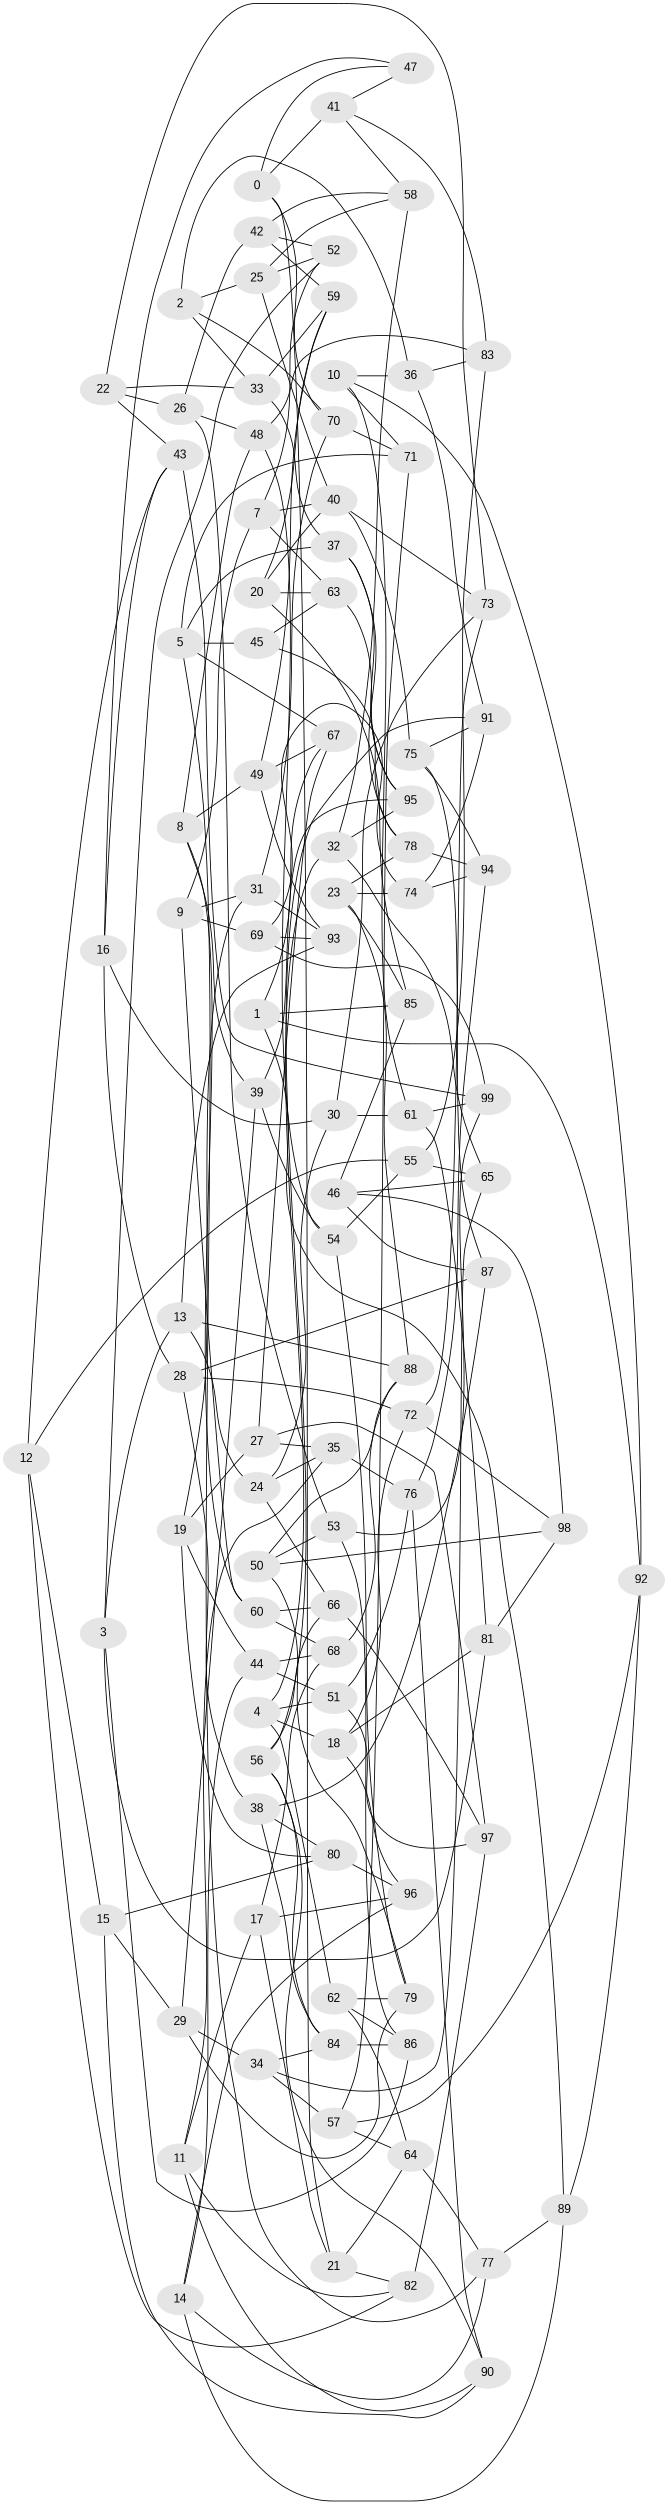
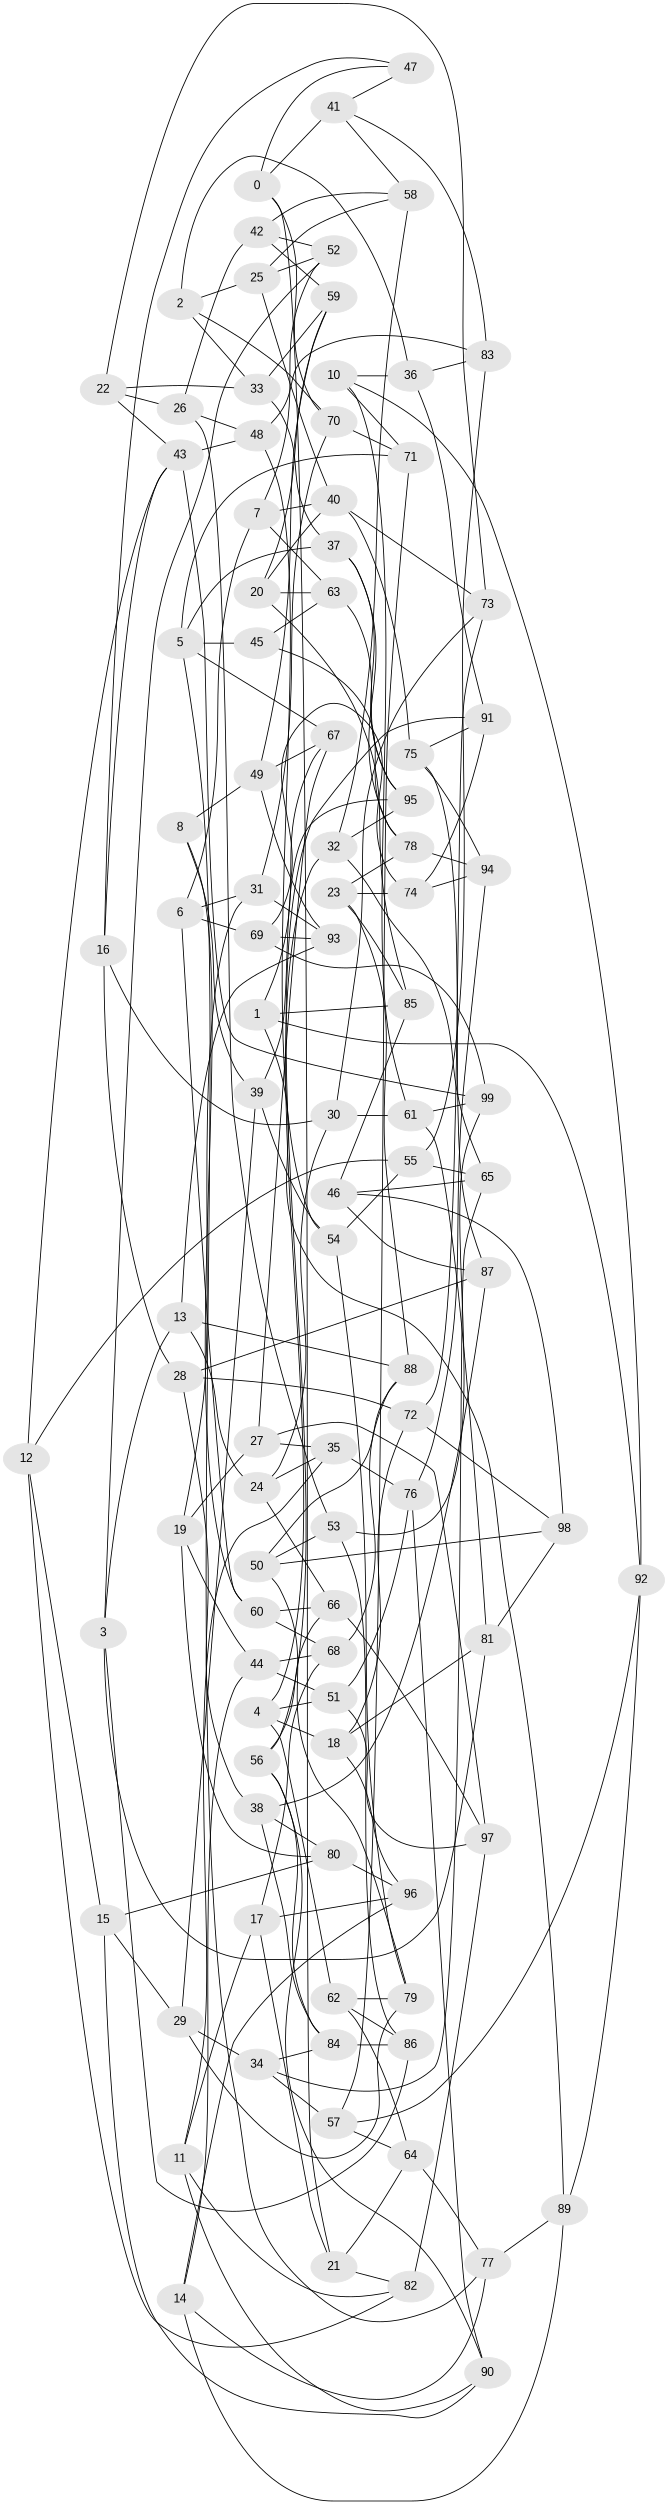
(210, 630) -> (219, 445)
(180, 913) -> (180, 913)
